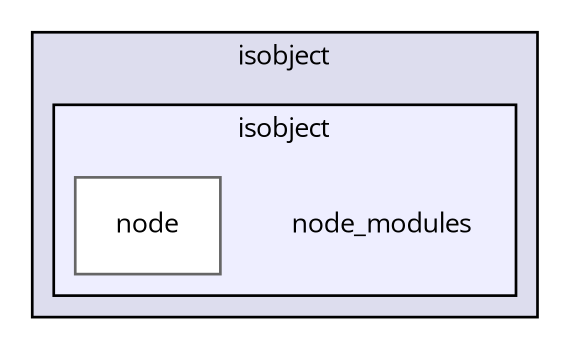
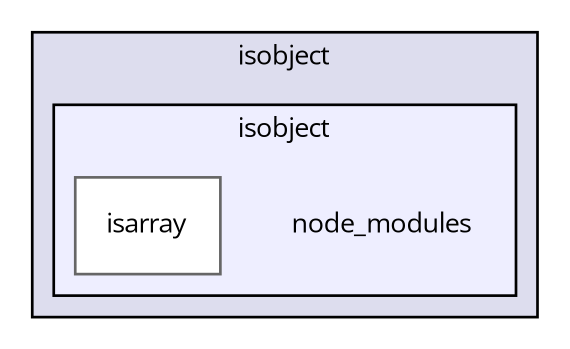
(148, 226) -> (148, 226)
